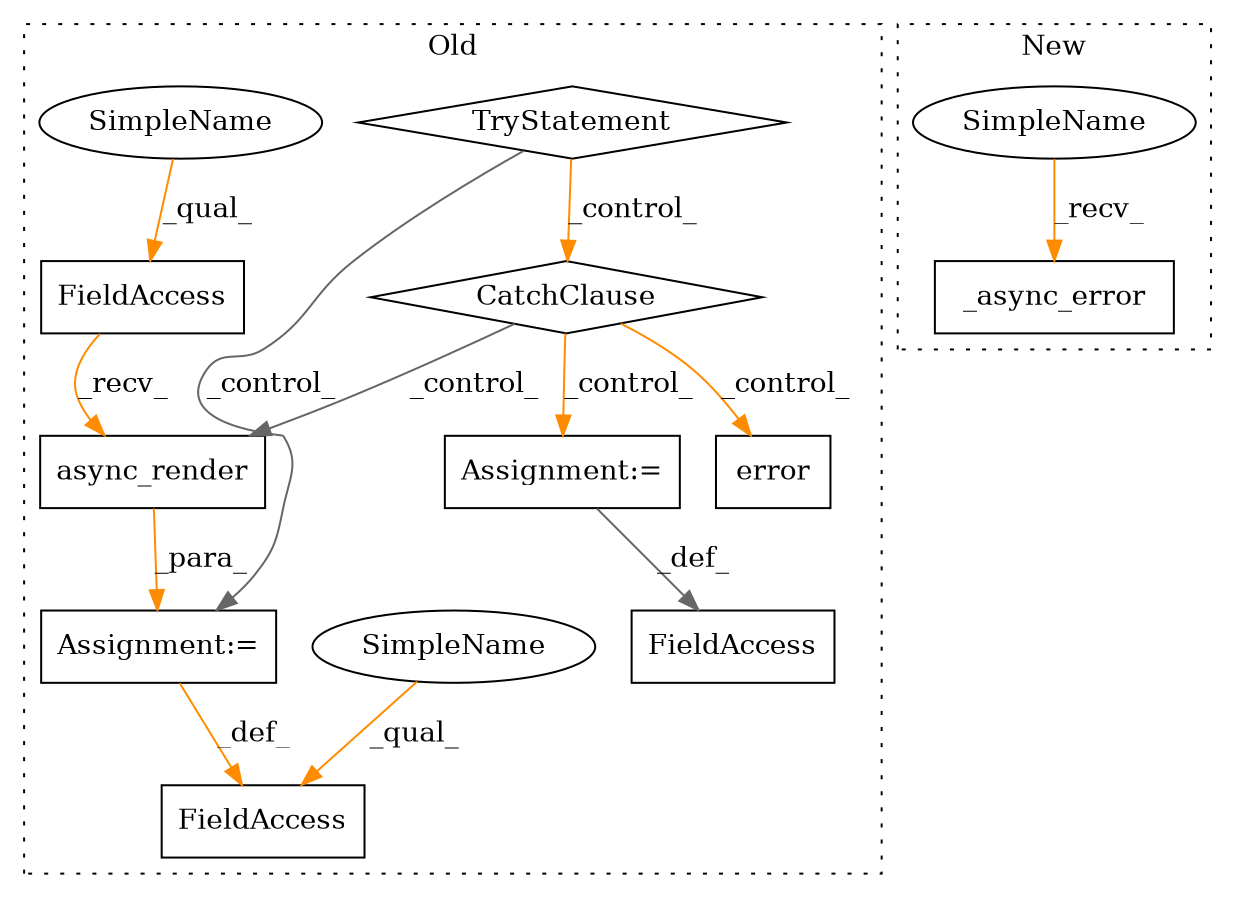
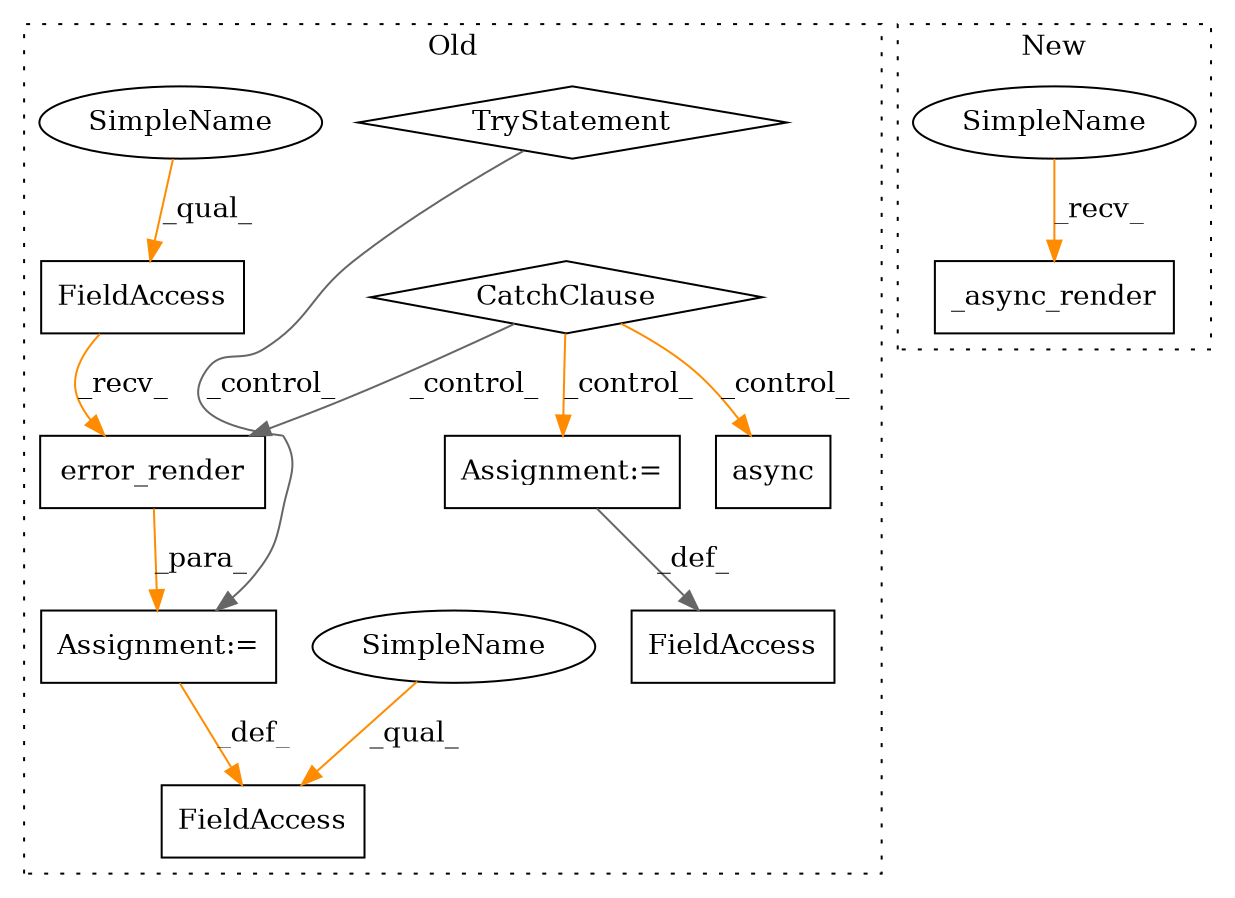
(570, 200) -> none
(1054, 297) -> (1054, 297)
(153, 472) -> (153, 472)
(773, 472) -> (773, 472)
